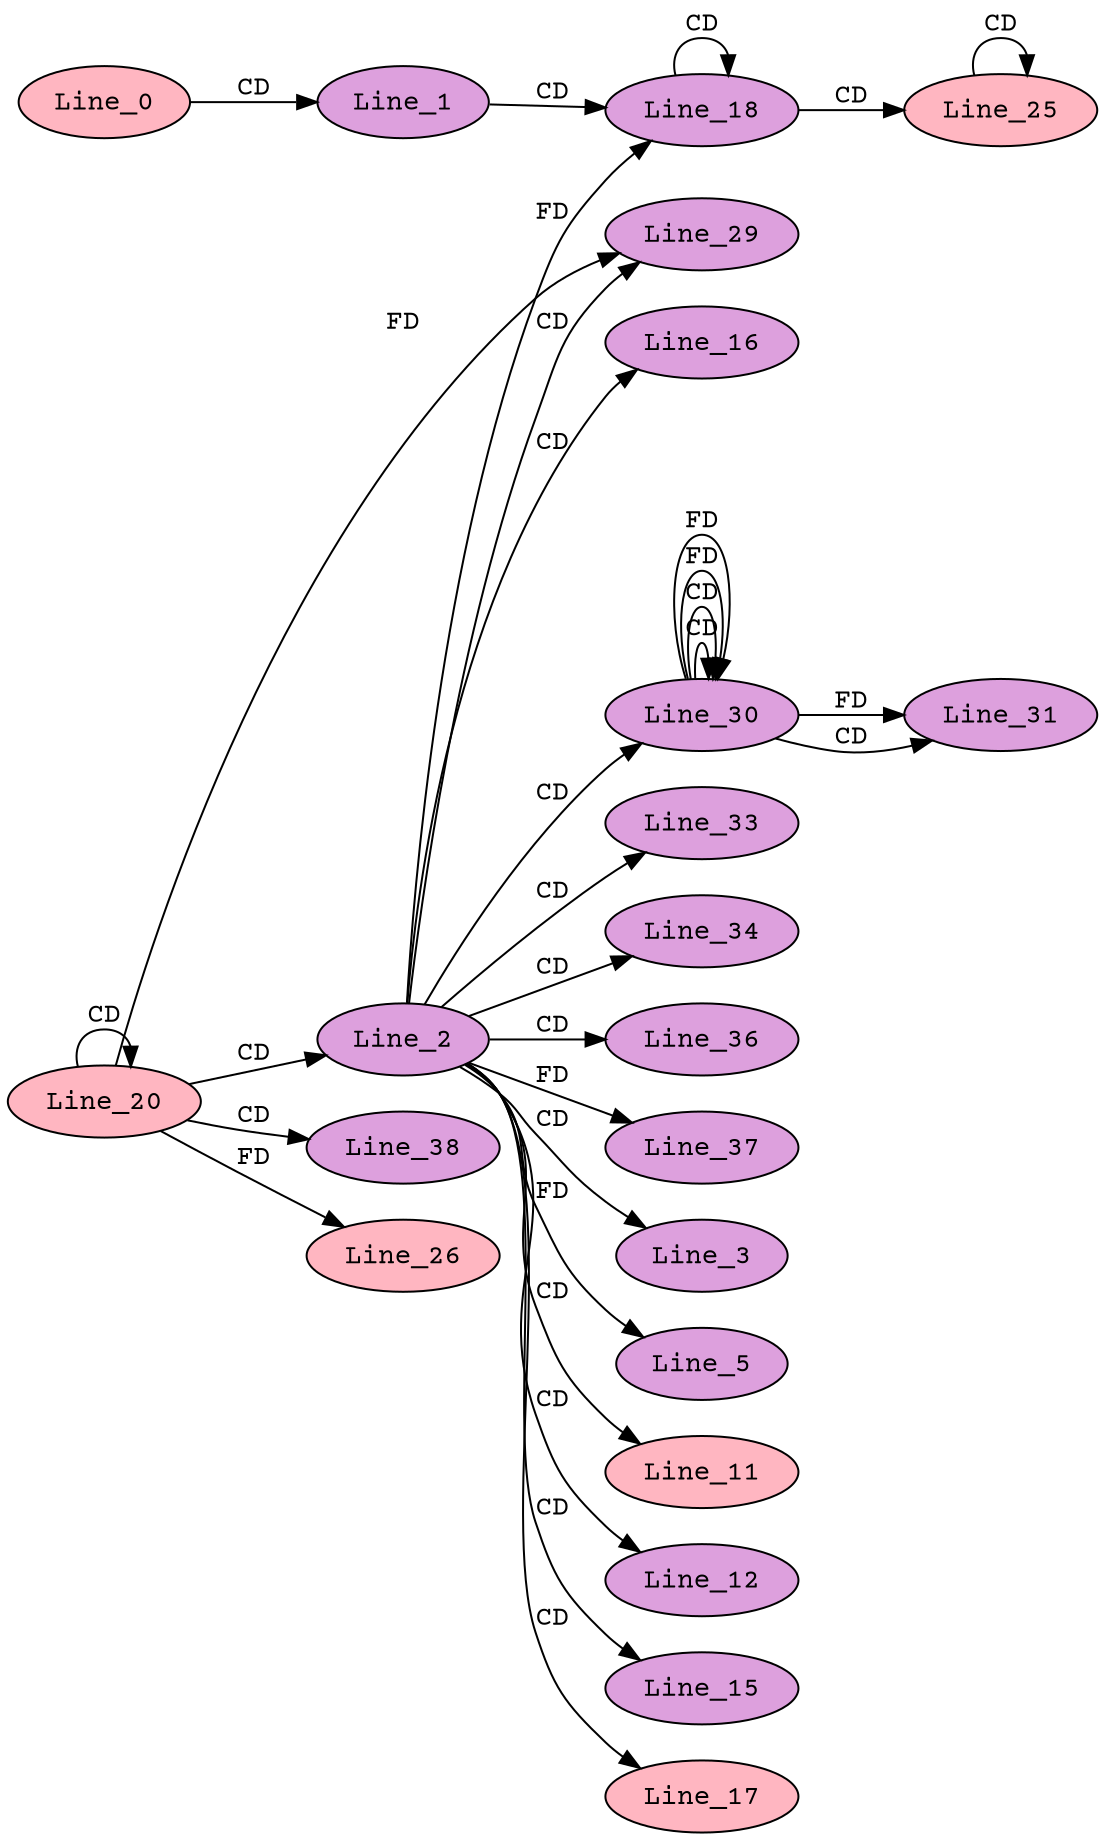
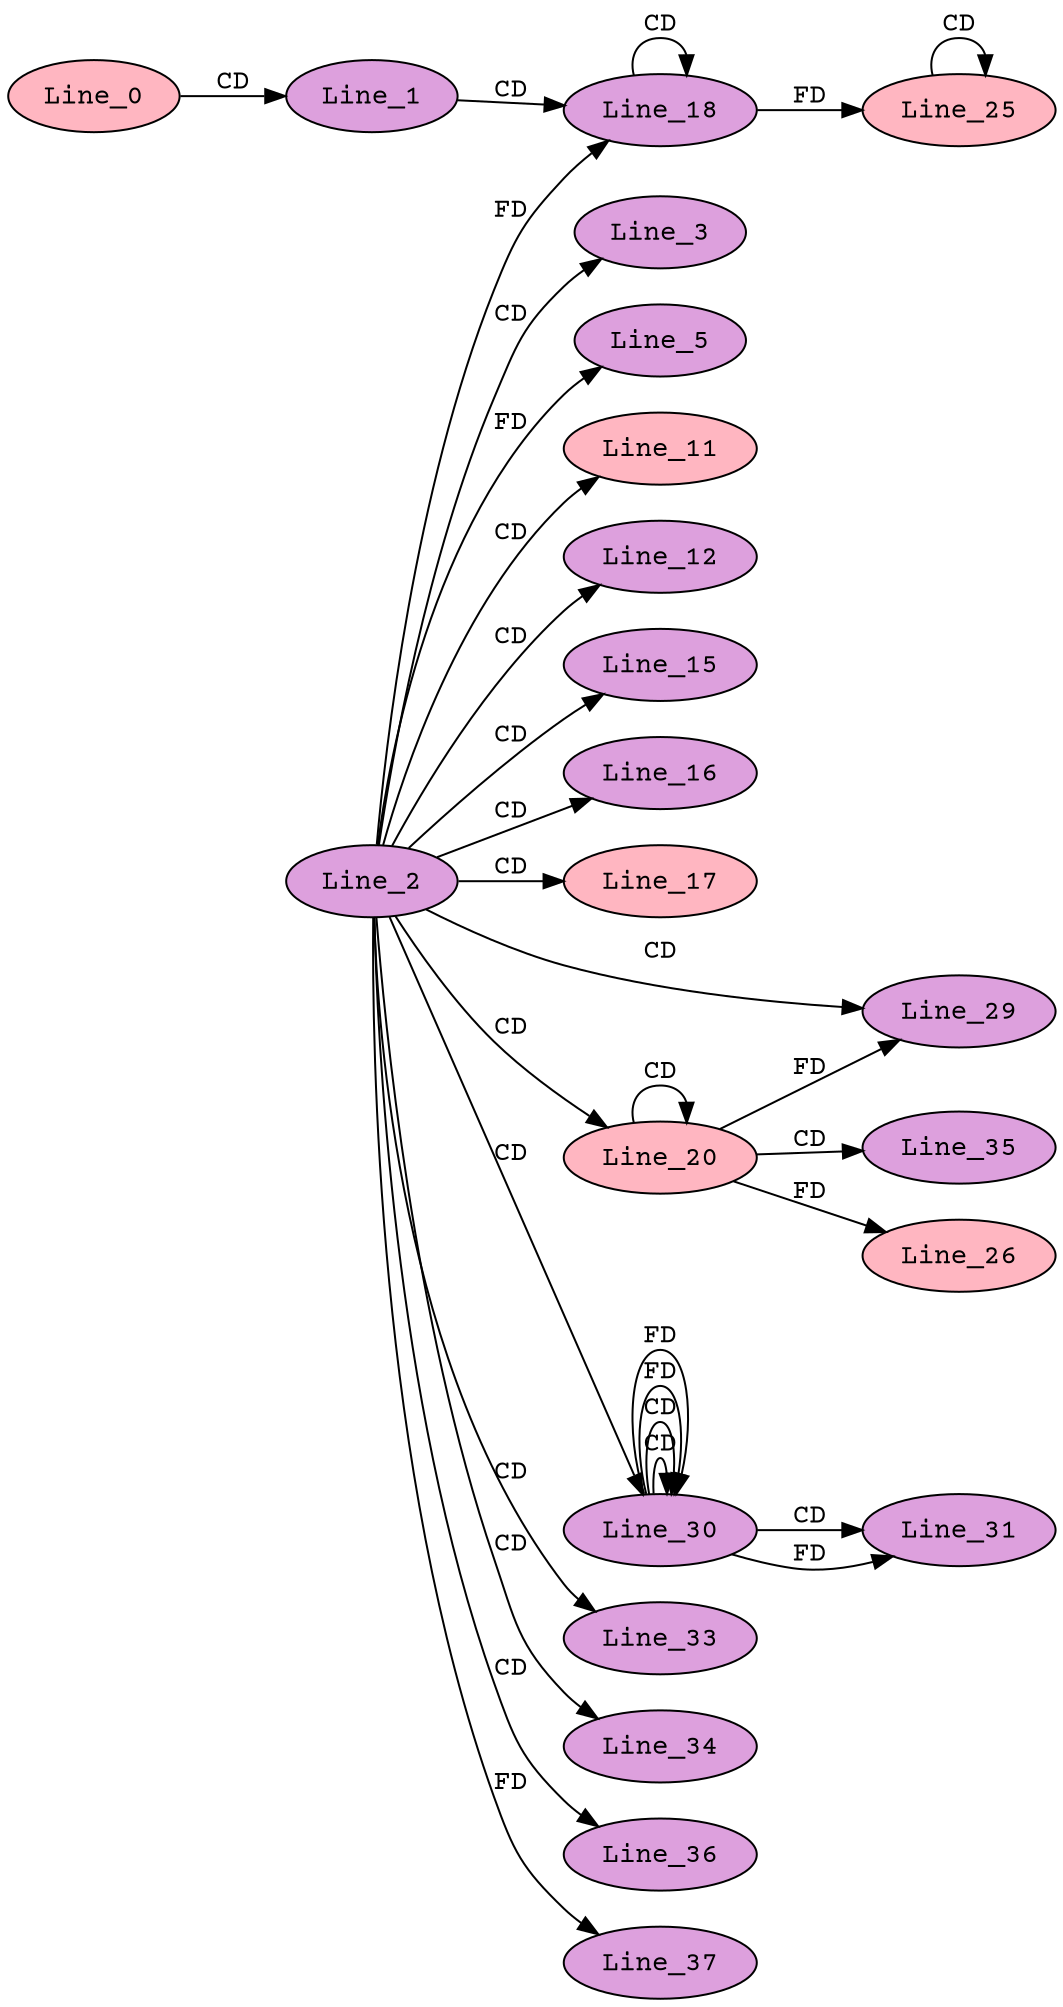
(851, 95) -> (810, 95)
(248, 1072) -> (480, 1028)
(403, 1148) -> (959, 1148)
